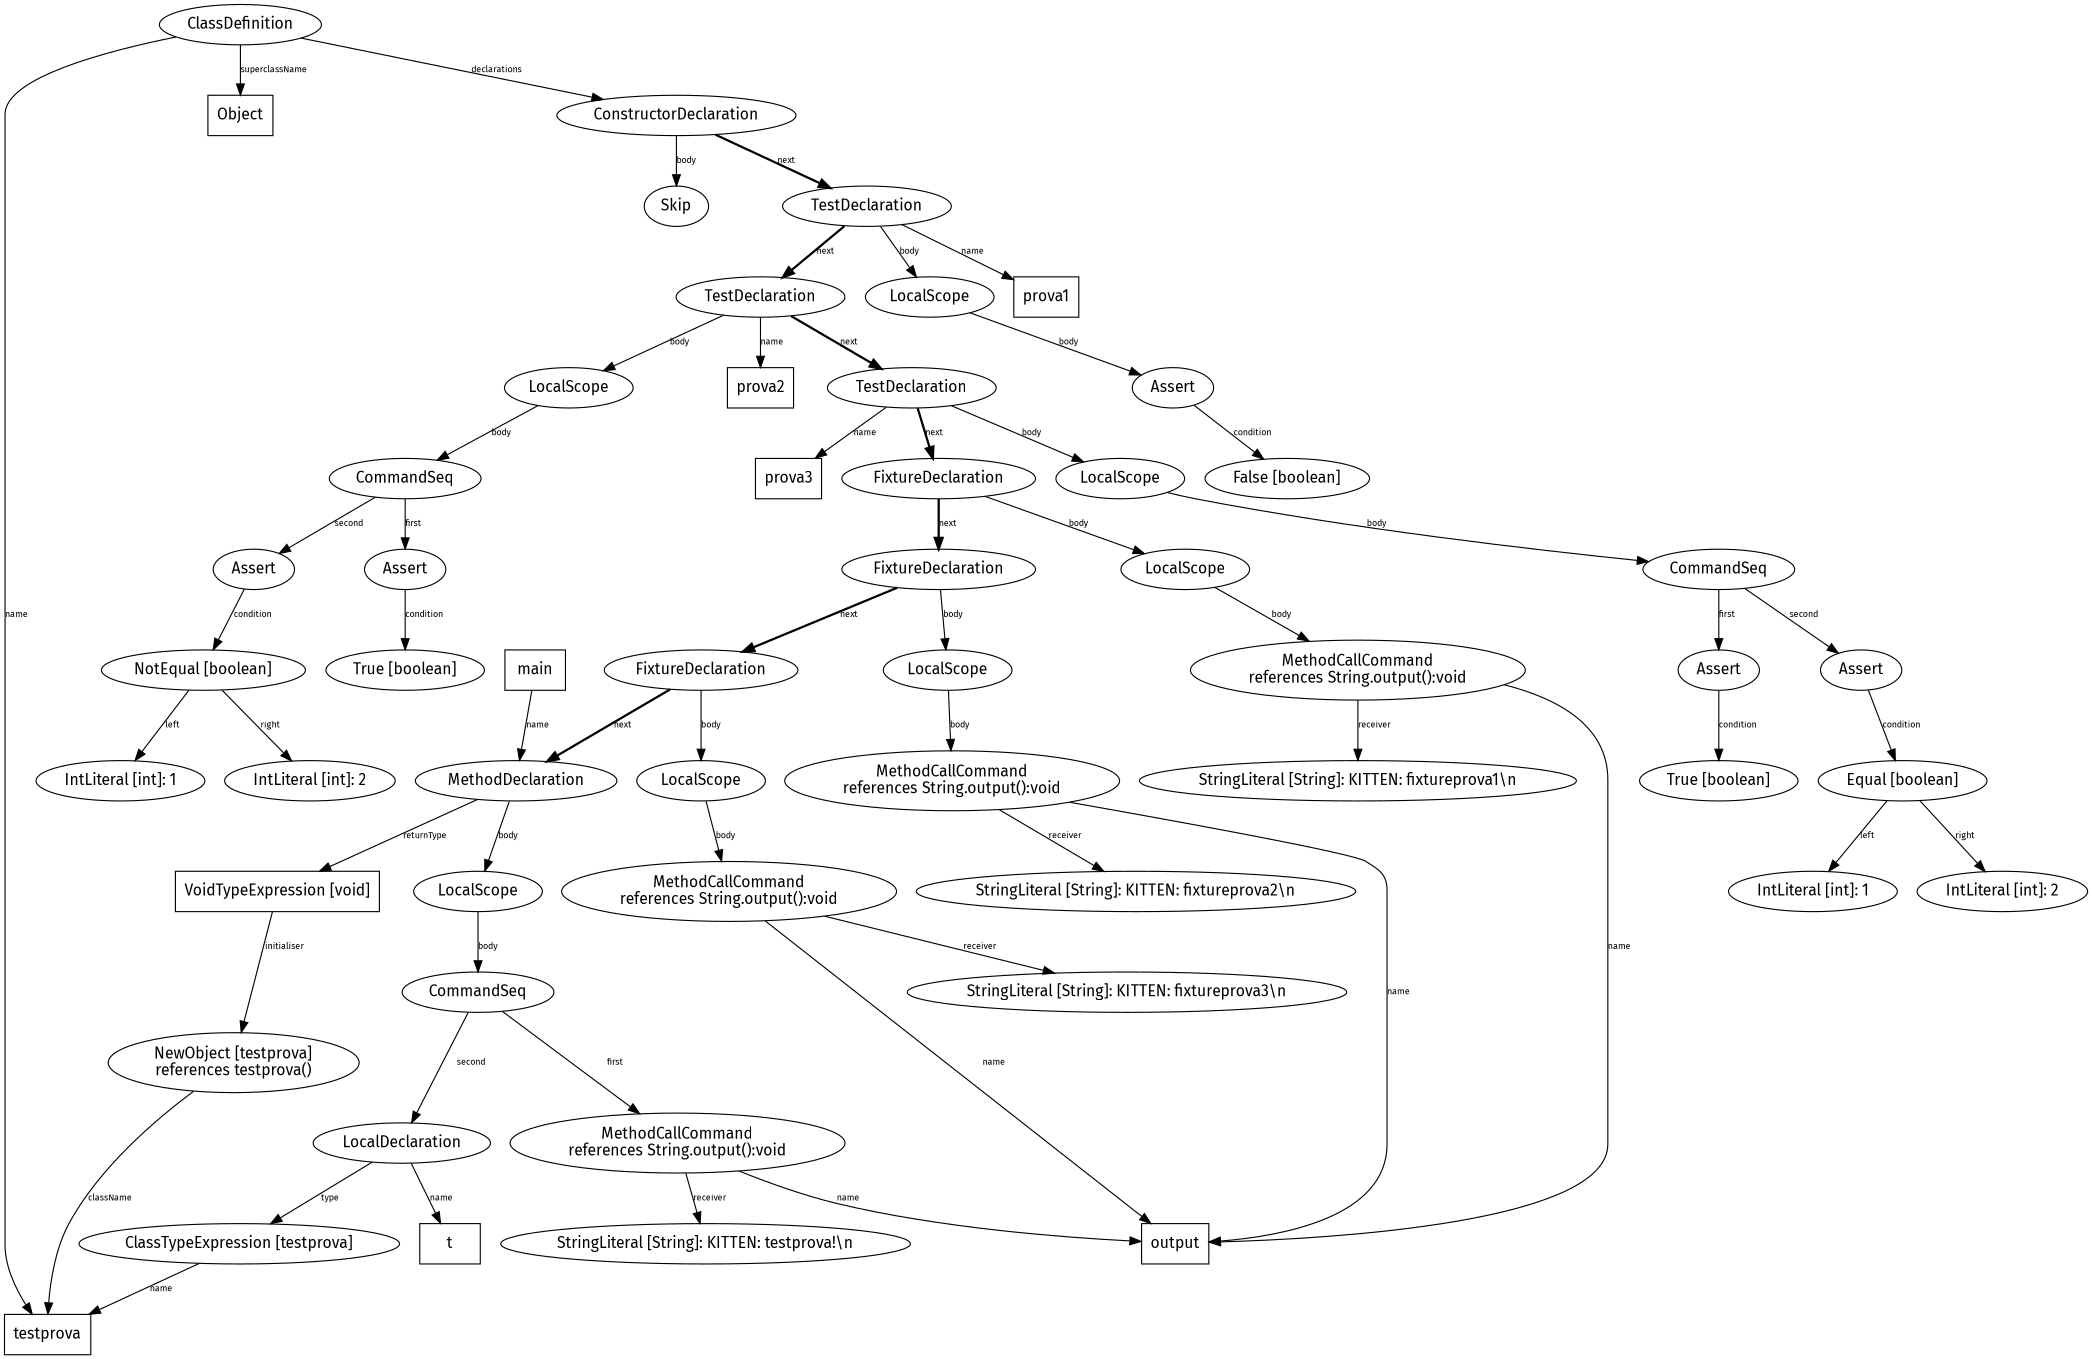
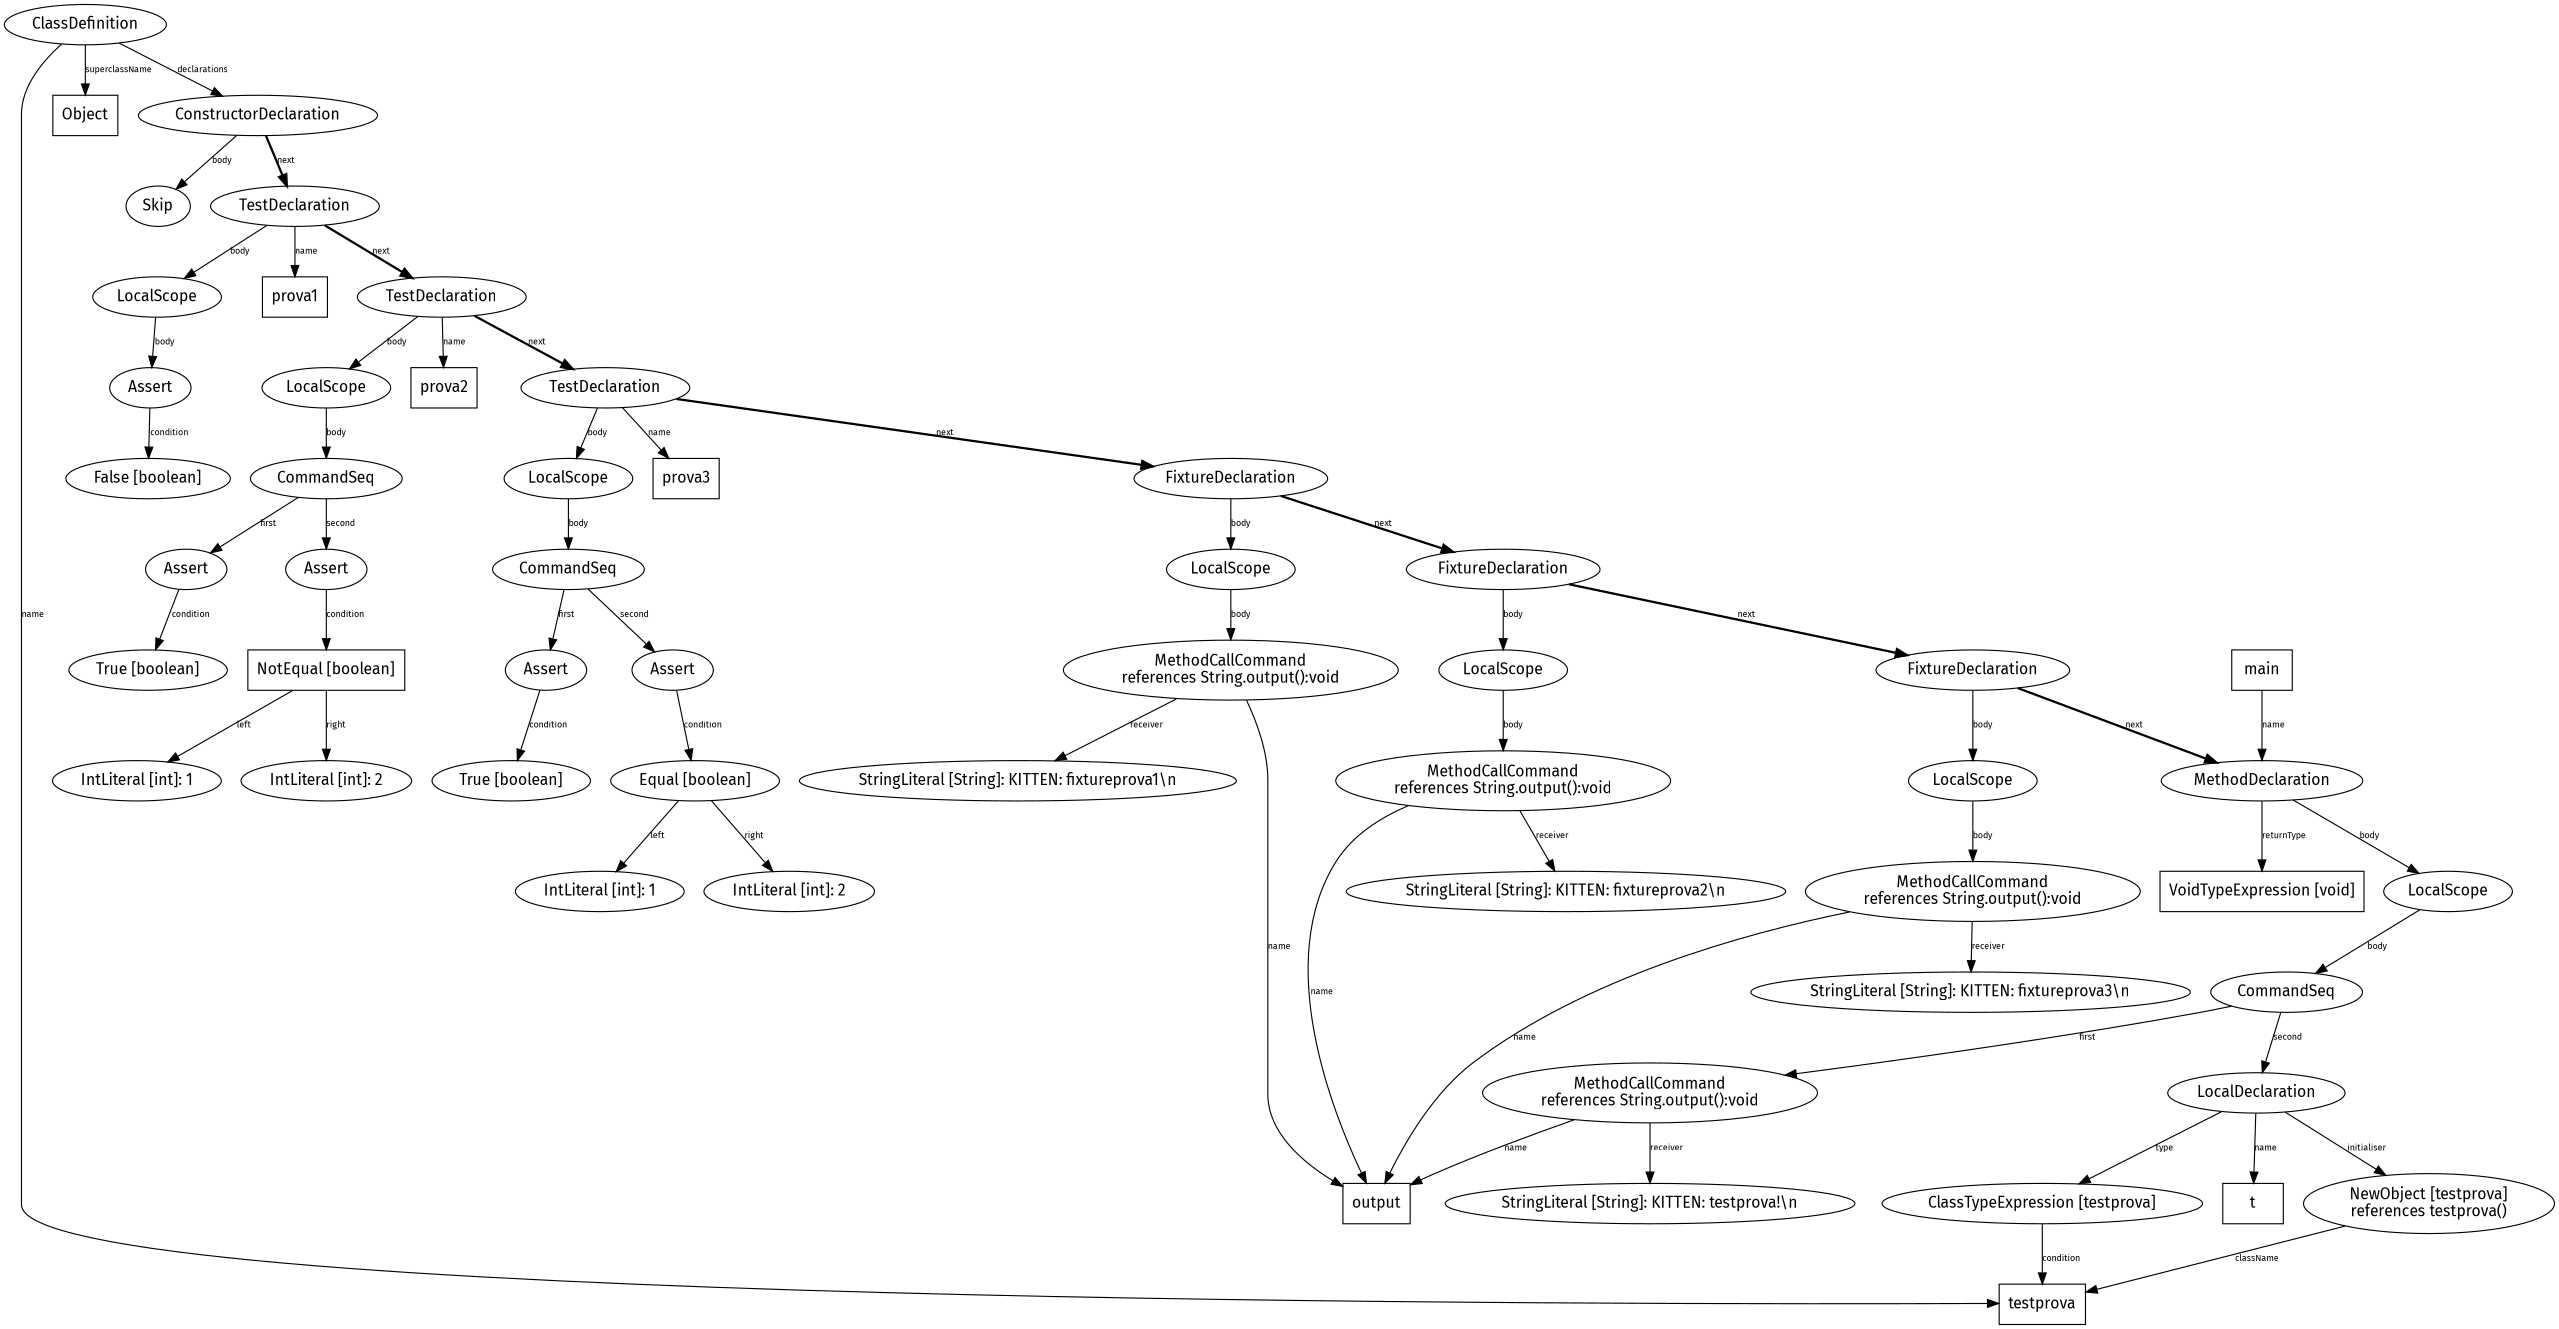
(203, 670) -> (326, 670)
(258, 967) -> (2331, 1141)
(161, 1289) -> (2061, 1259)
